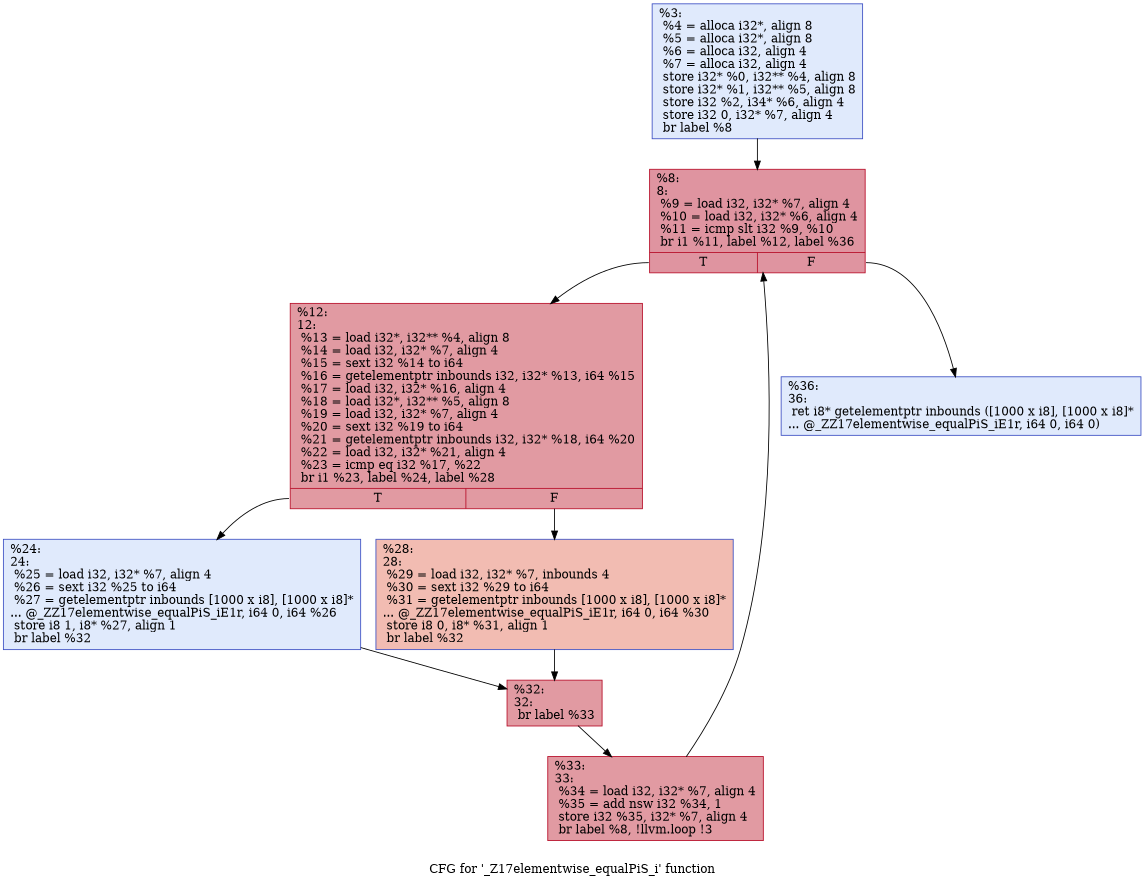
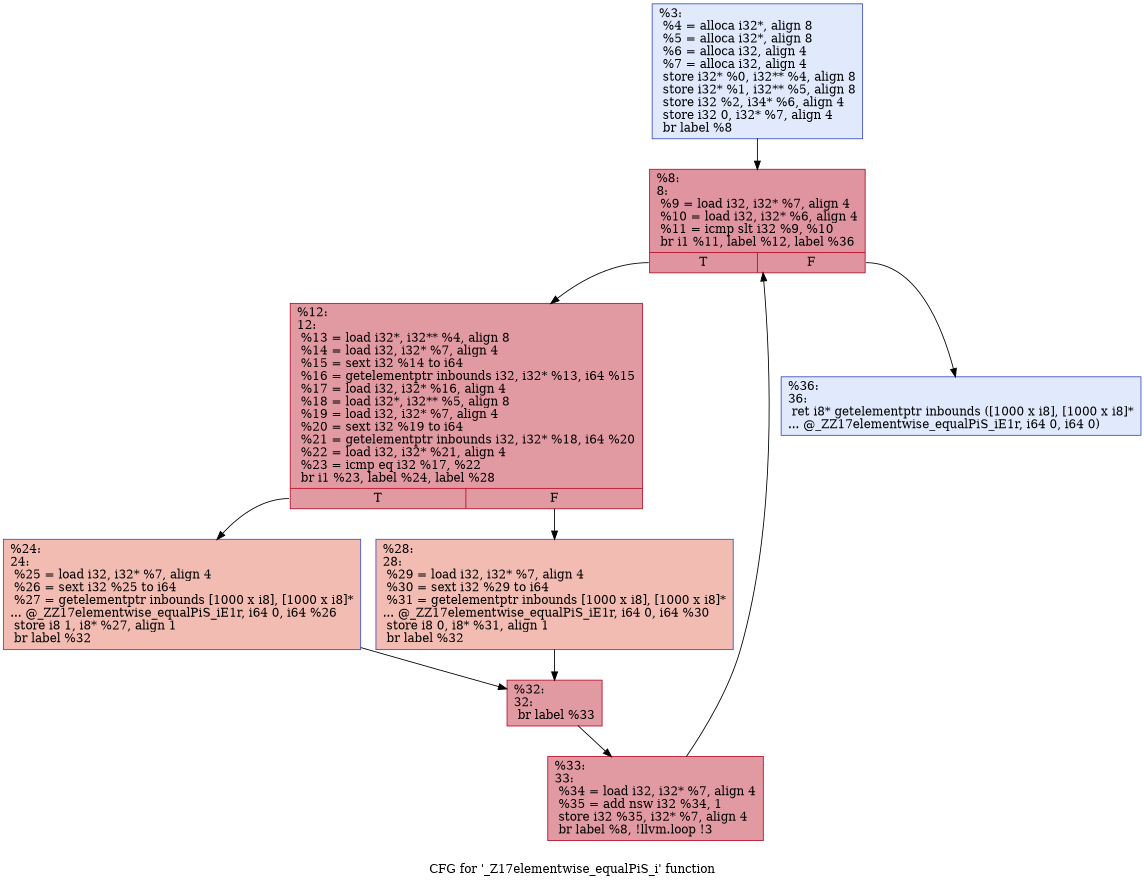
(496, 575) -> (484, 575)
(182, 594) -> (182, 594)
